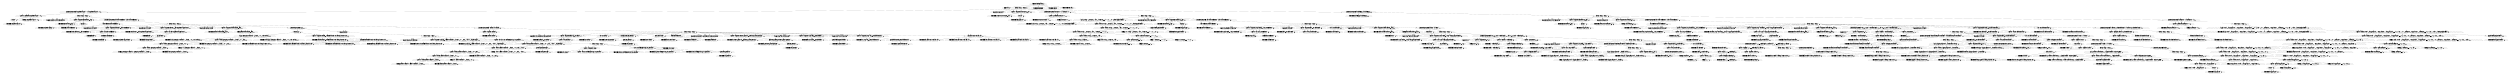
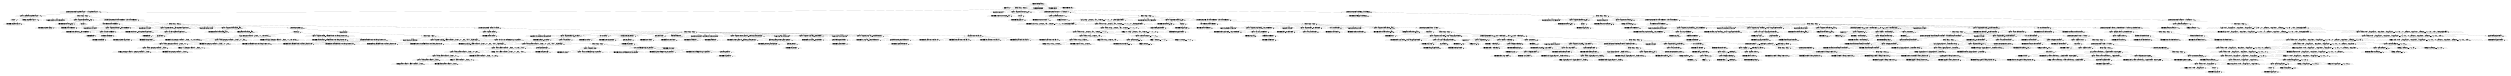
(1411, 36) -> none
